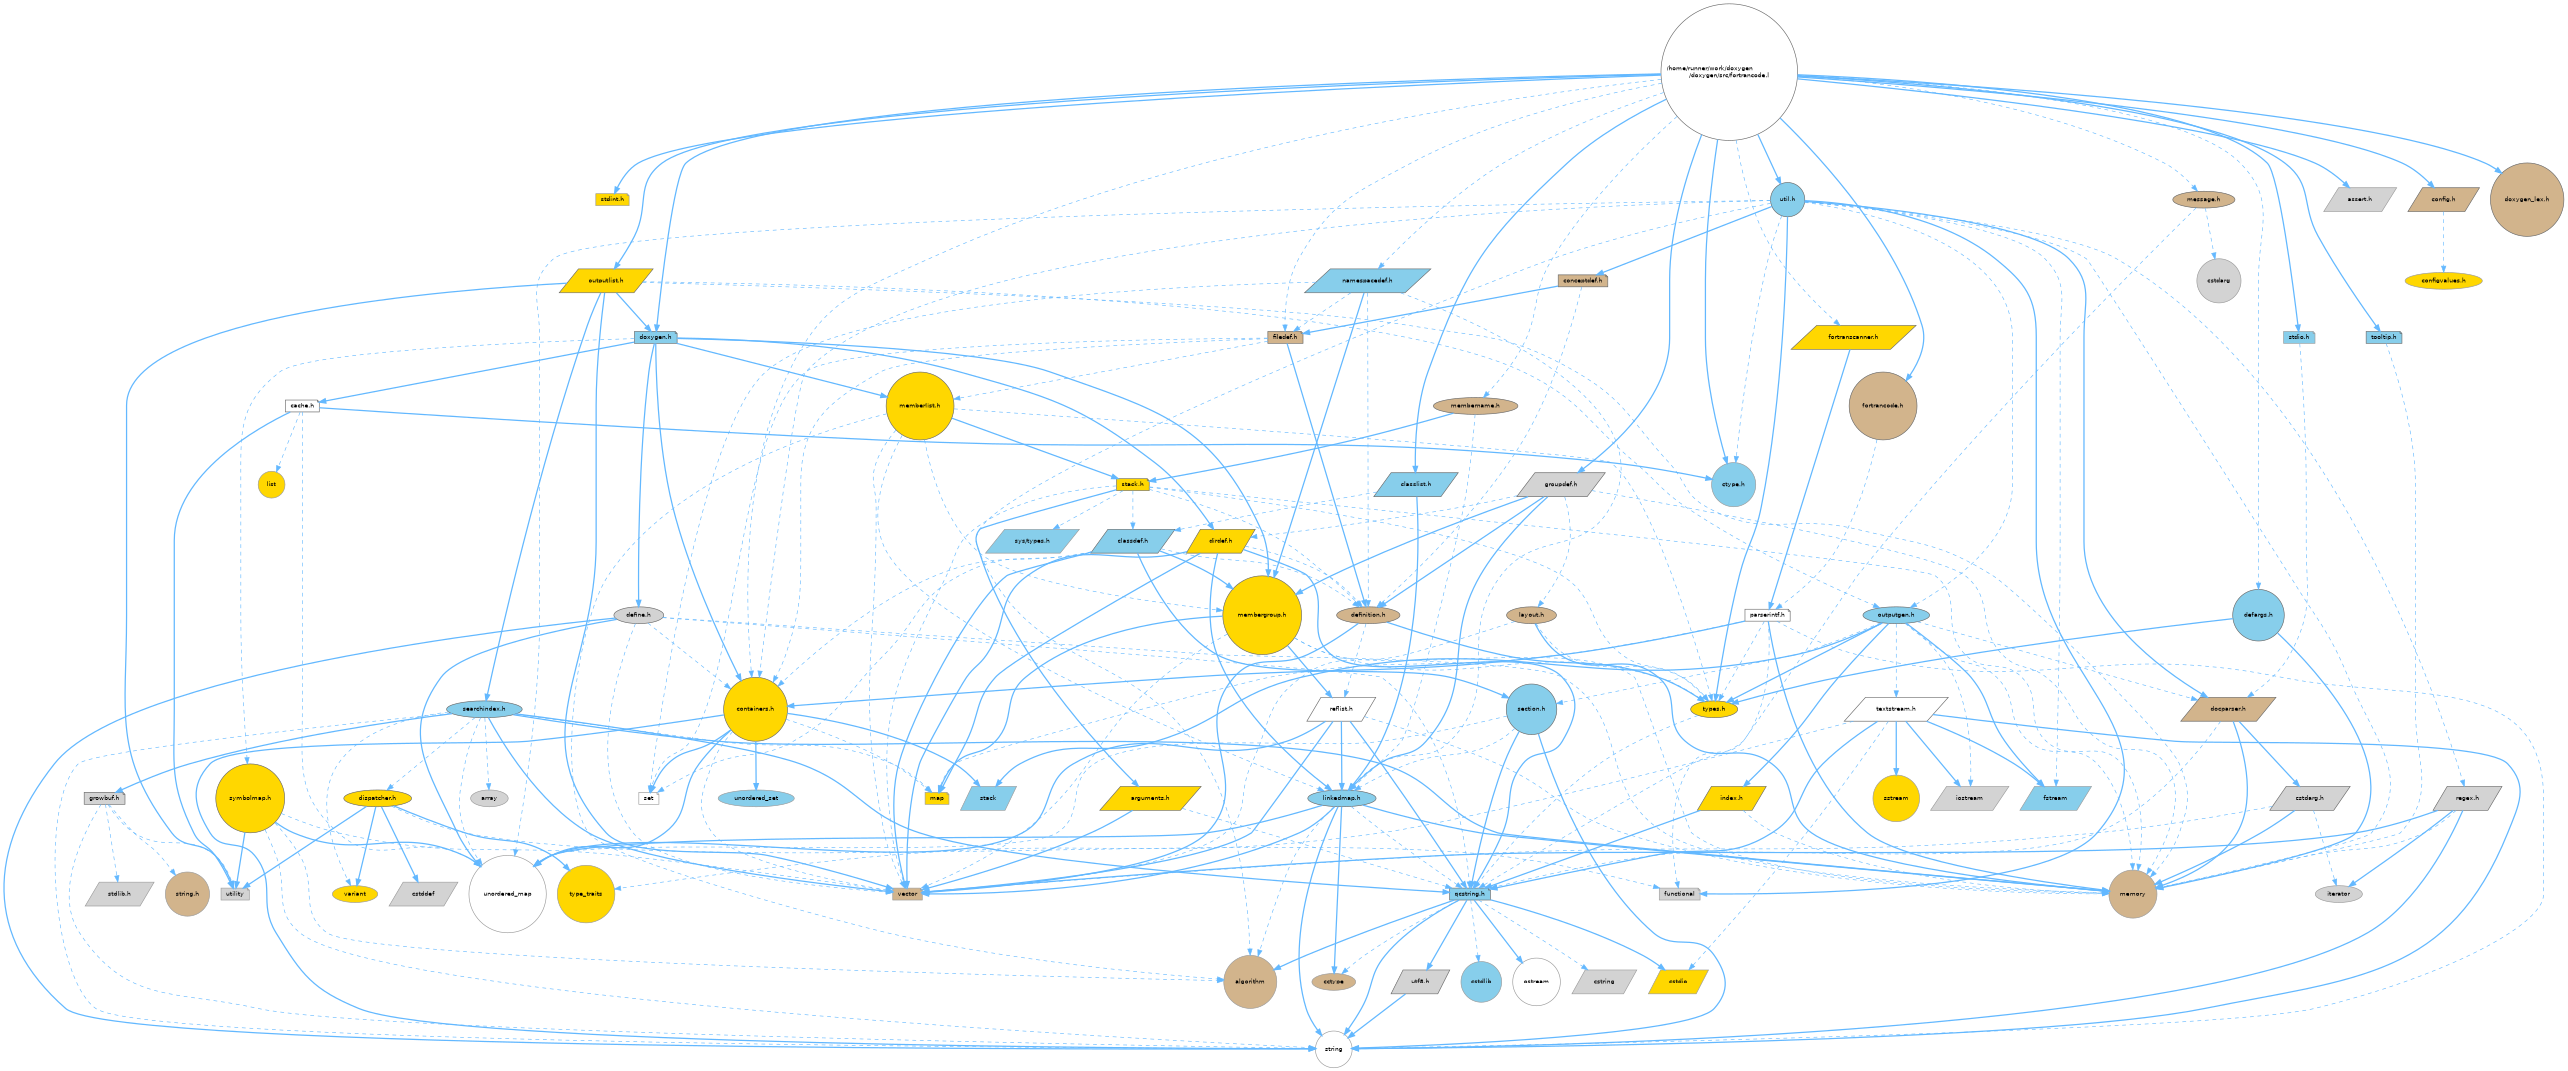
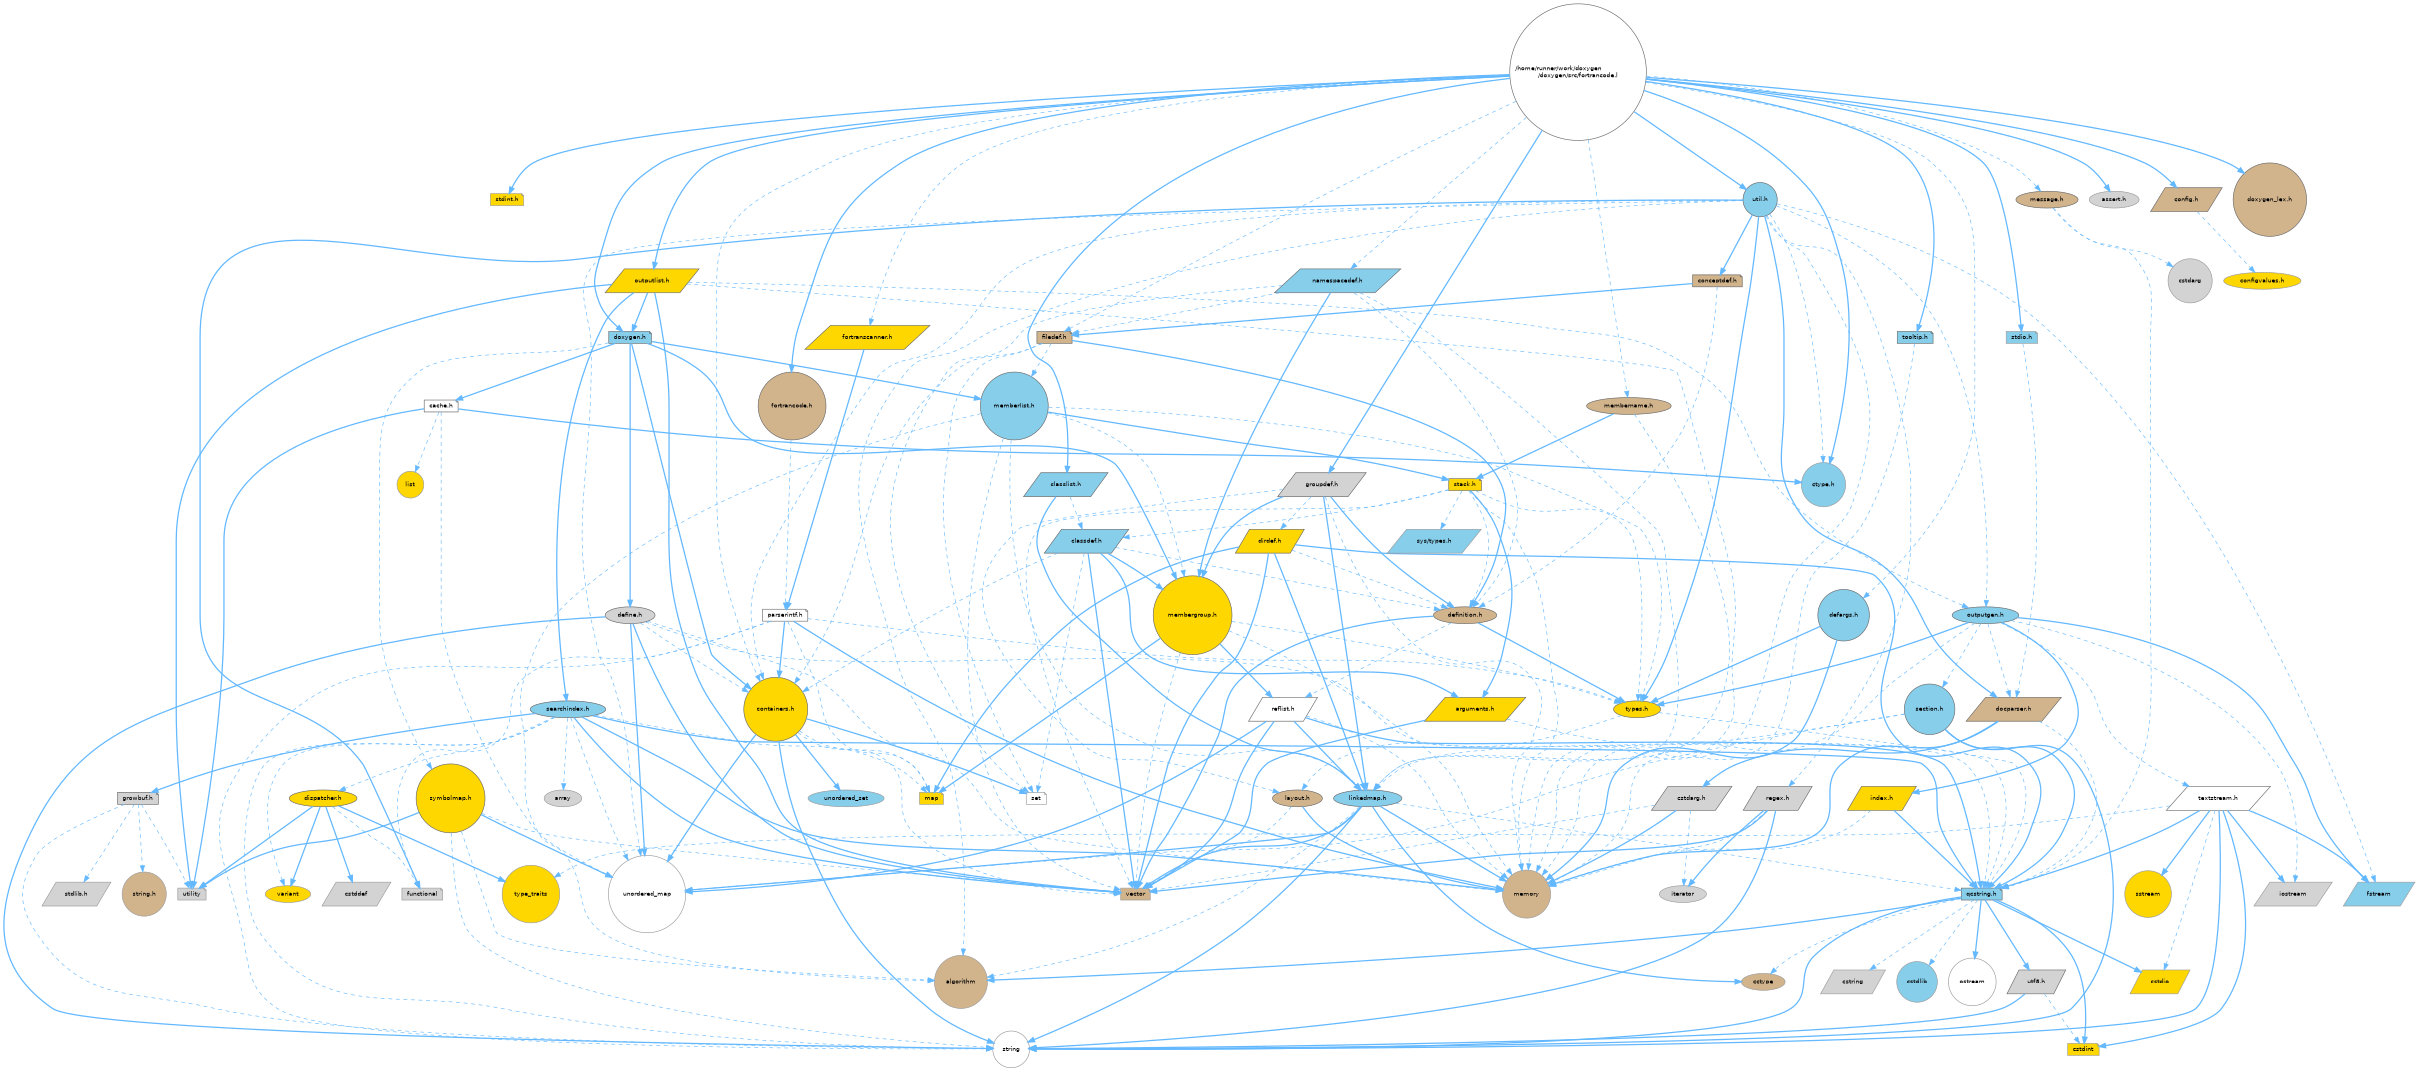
(2360, 200) -> (2114, 200)
(967, 374) -> none
(920, 406) -> (1014, 406)
(1197, 640) -> (1232, 673)
(1617, 667) -> (1542, 739)
(988, 798) -> none
(632, 832) -> (818, 848)
none -> (2083, 1049)
